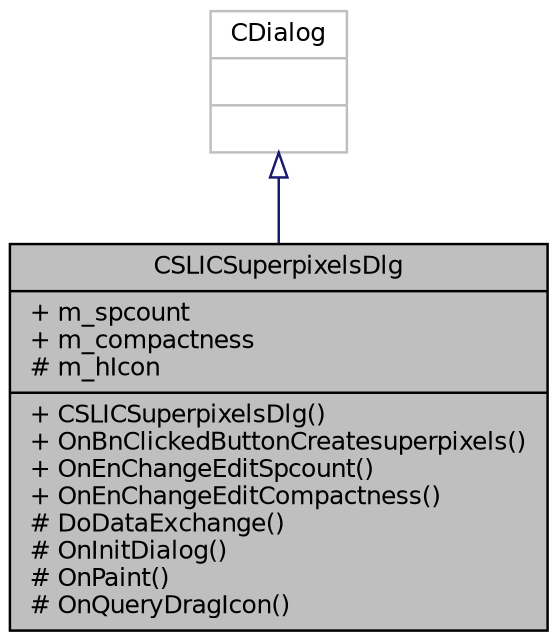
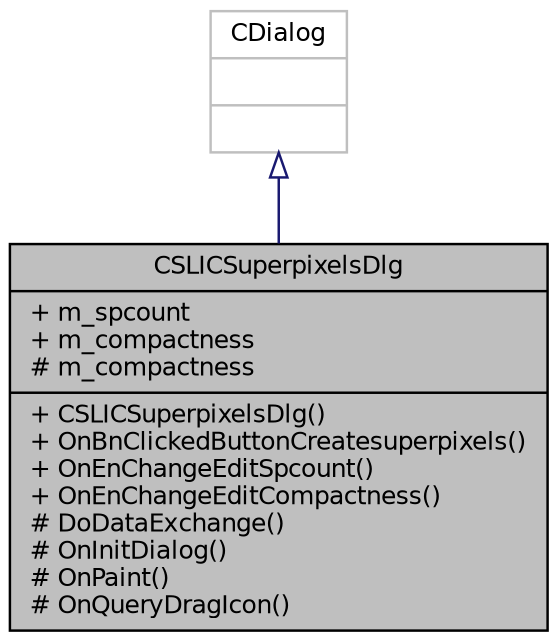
(95, 368) -> (142, 368)
